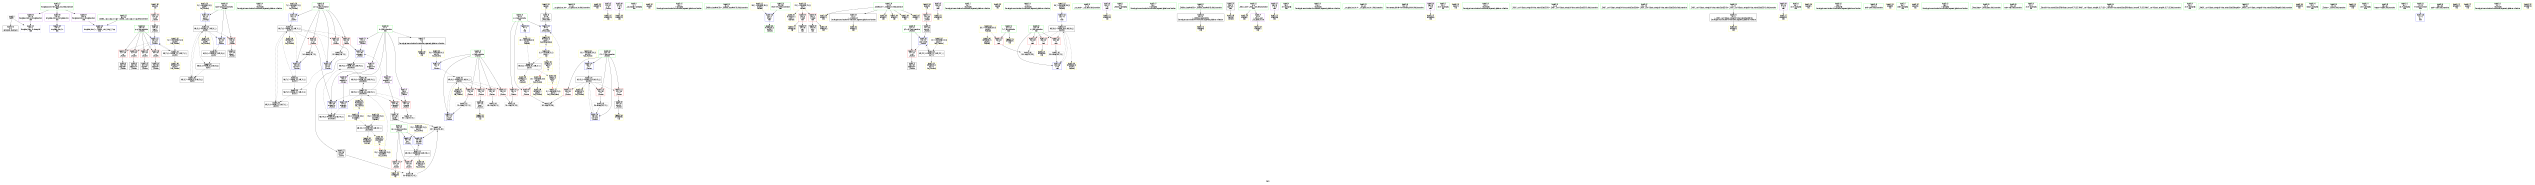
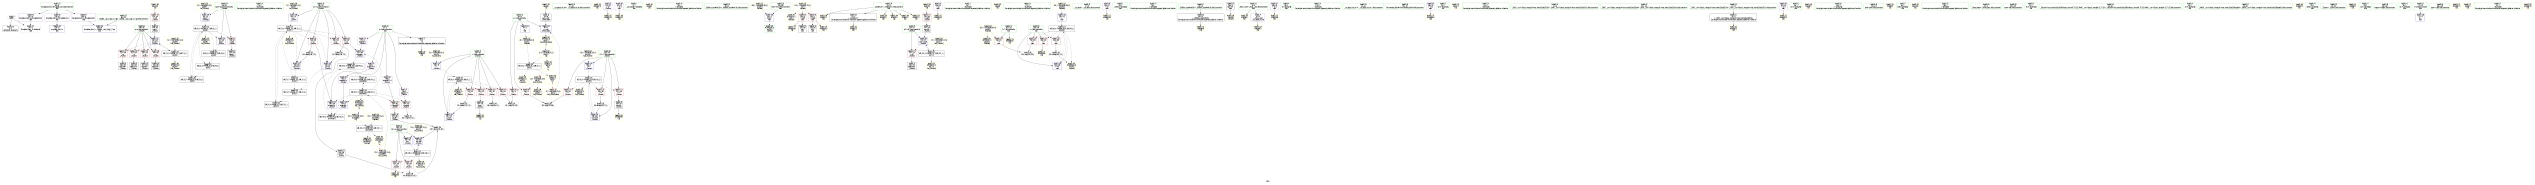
(1056, 59) -> (1062, 59)
